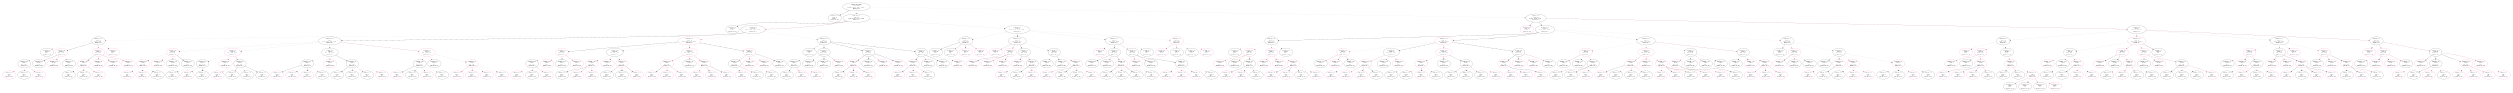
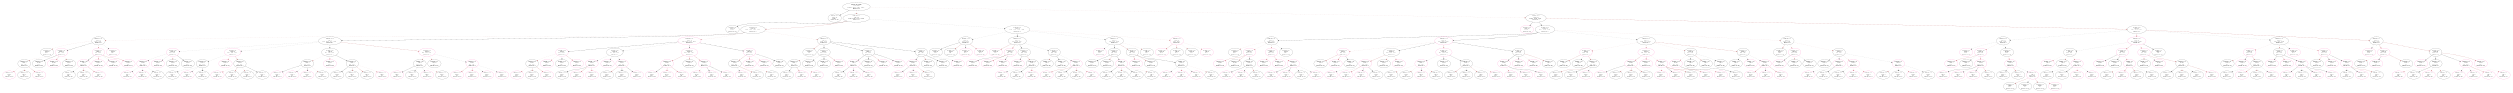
(2391, 64) -> none
